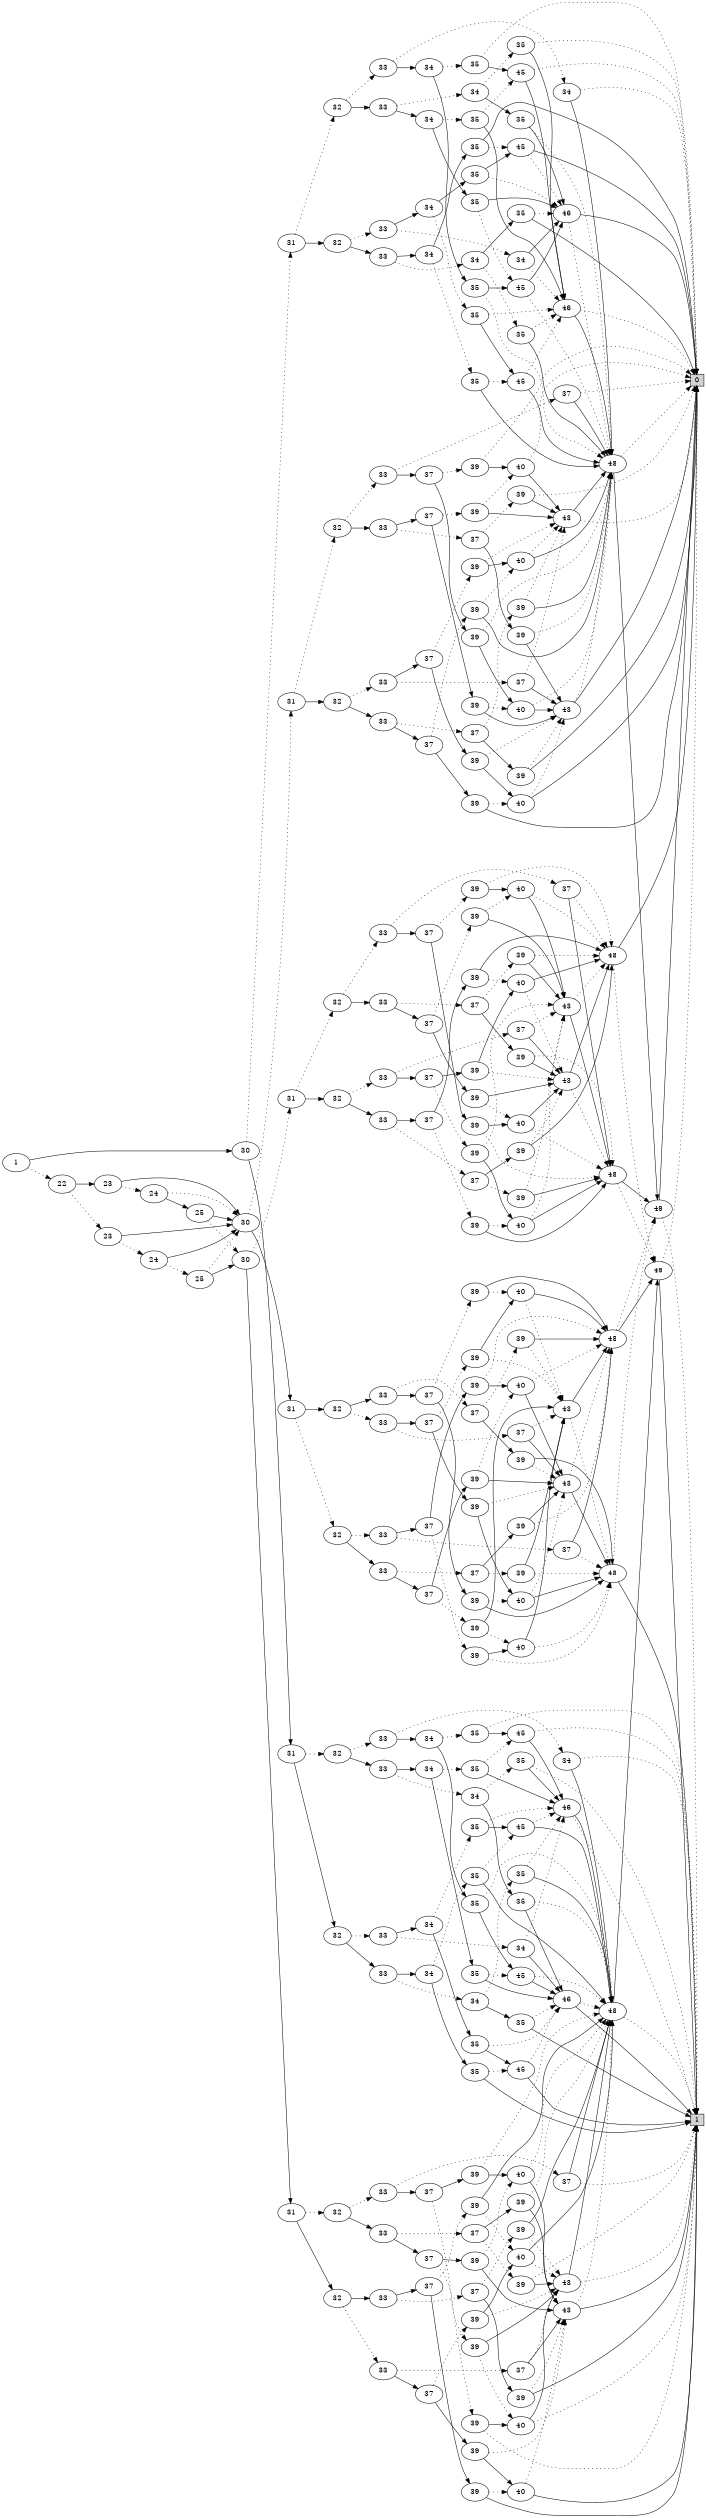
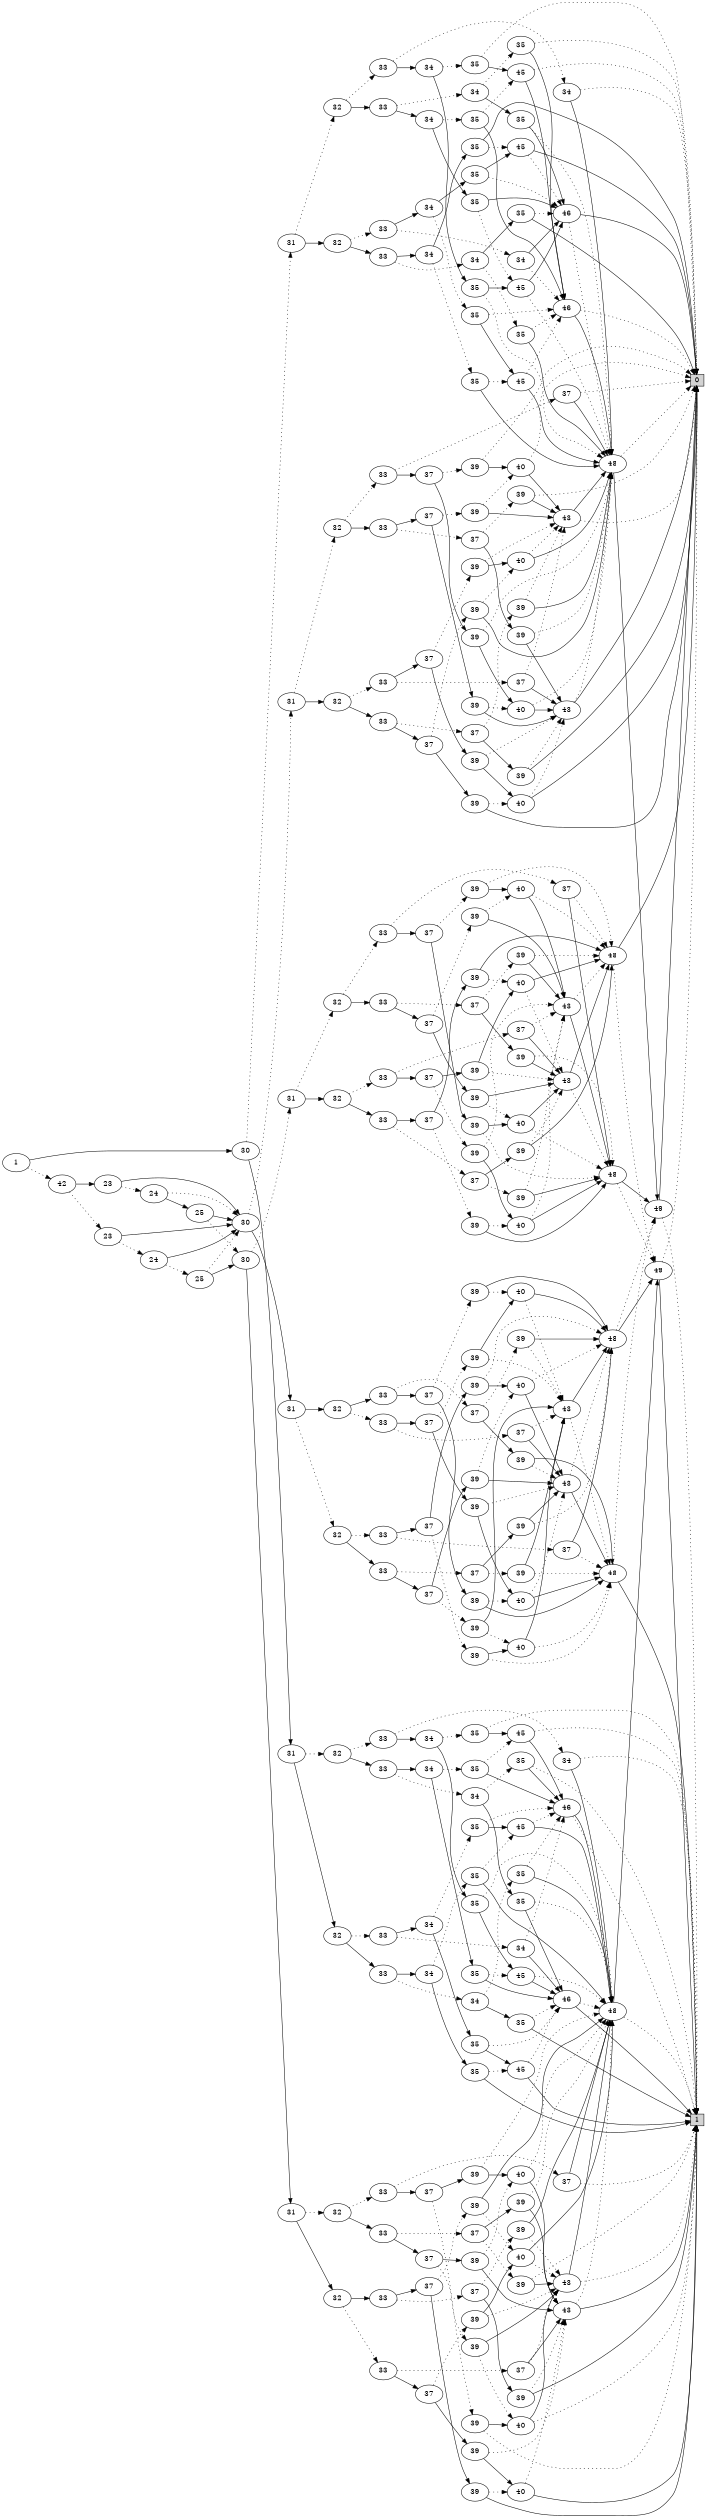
(62, 1184) -> (62, 1184)
